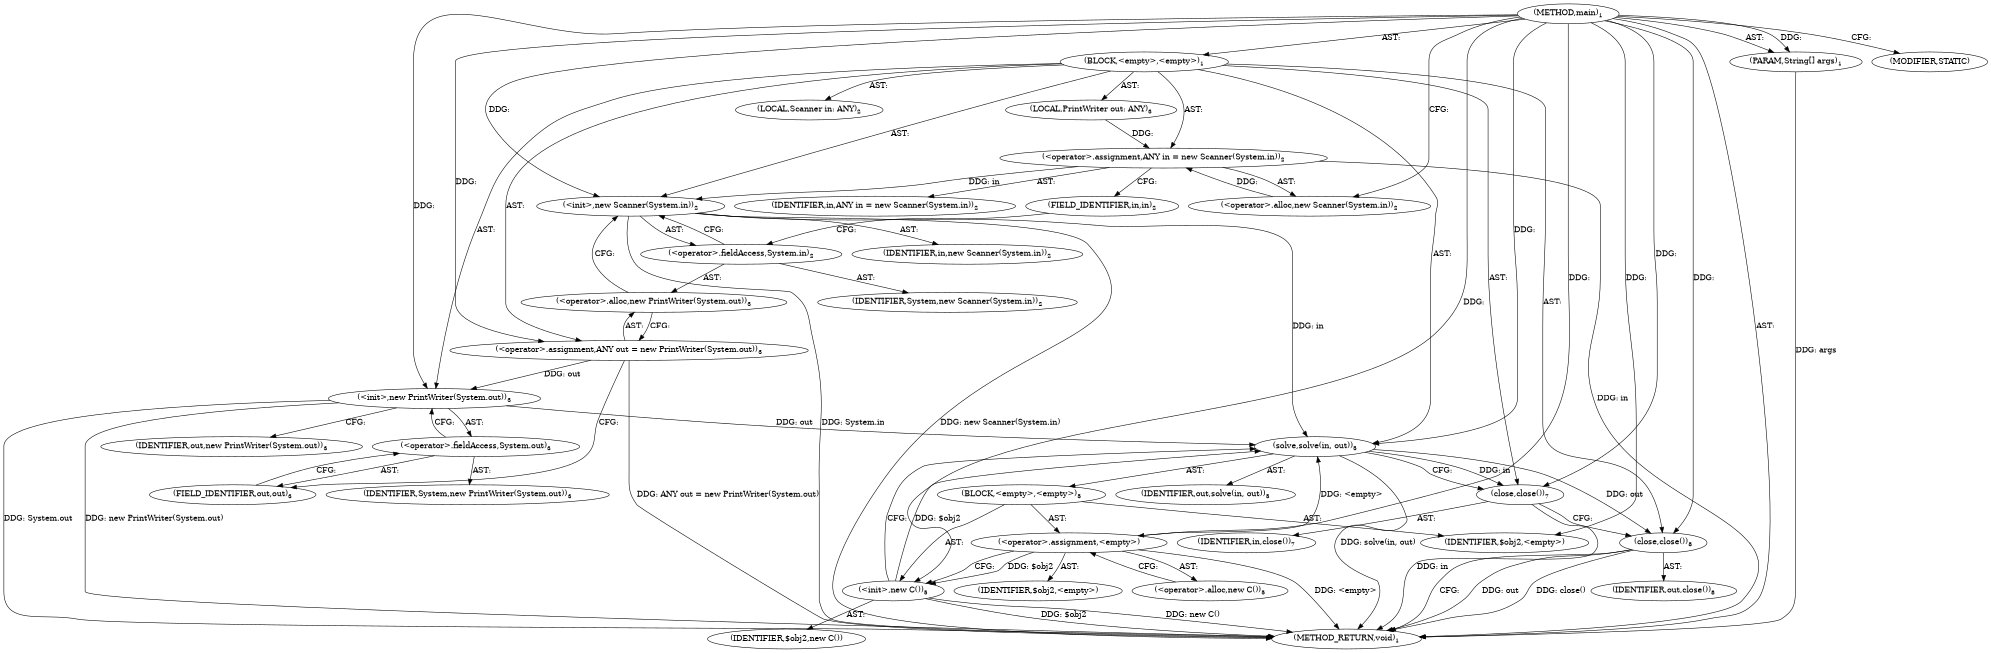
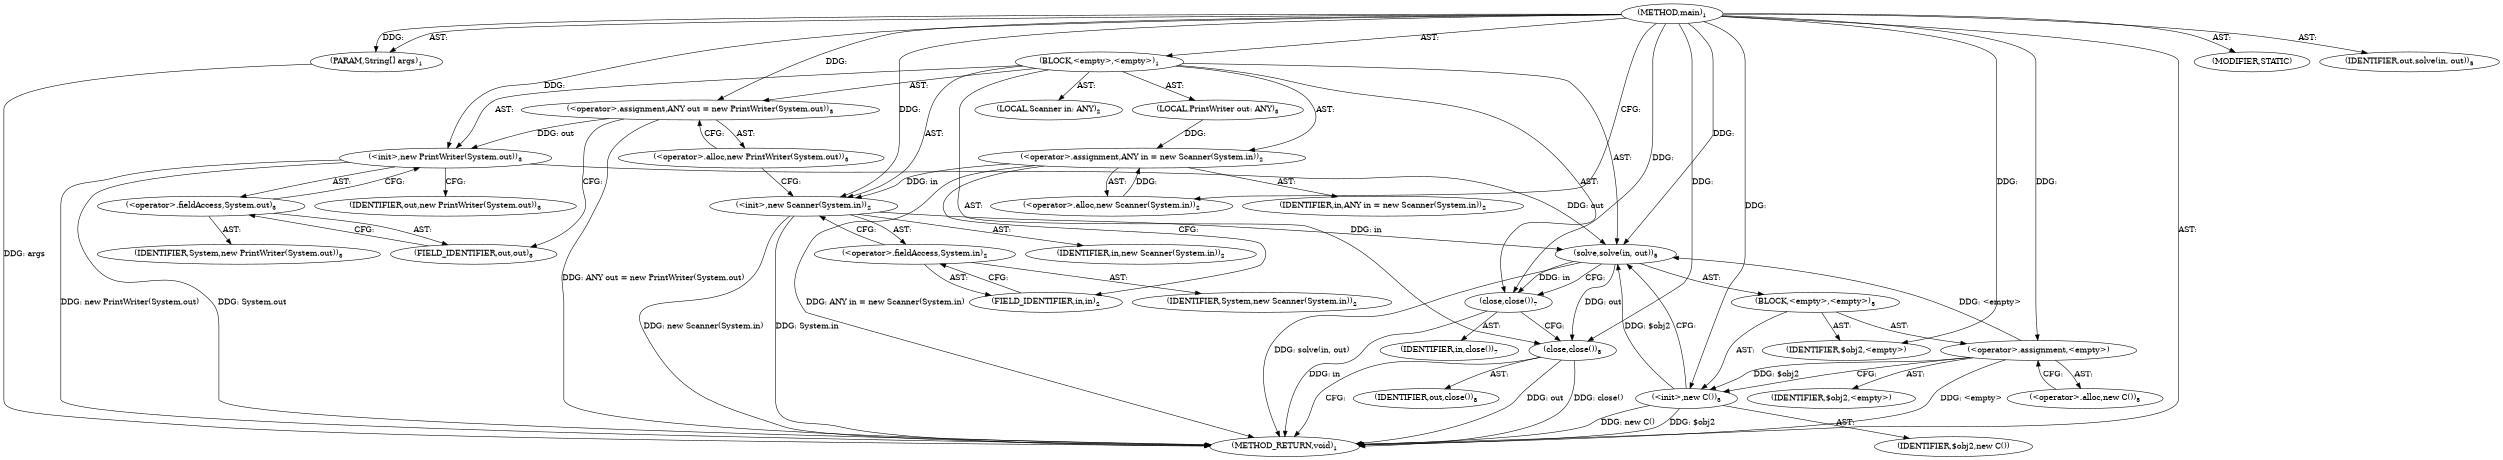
(1863, 38) -> (2223, 38)
(700, 277) -> (953, 284)
(1613, 399) -> (885, 302)
(1263, 469) -> (2187, 30)
